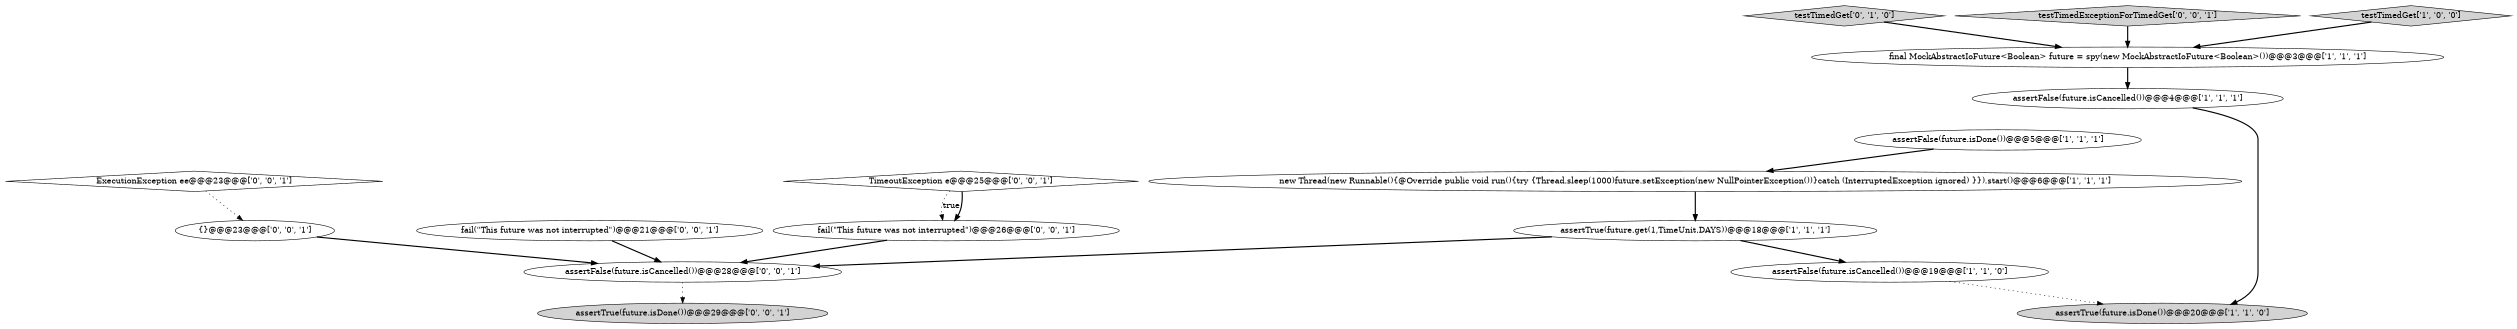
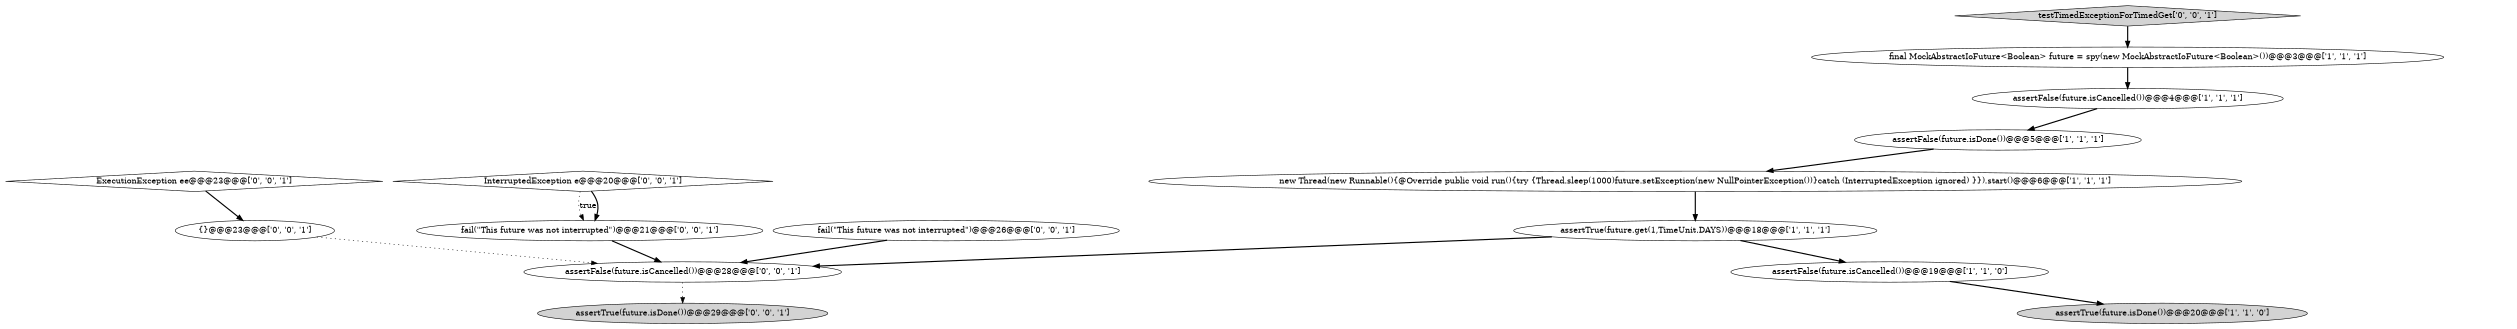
(1844, 16) -> none
(2411, 16) -> none
none -> (583, 181)
(961, 181) -> none
(2258, 187) -> (2065, 118)
(222, 204) -> (222, 204)
(454, 250) -> (454, 250)
(2024, 292) -> (2024, 292)
